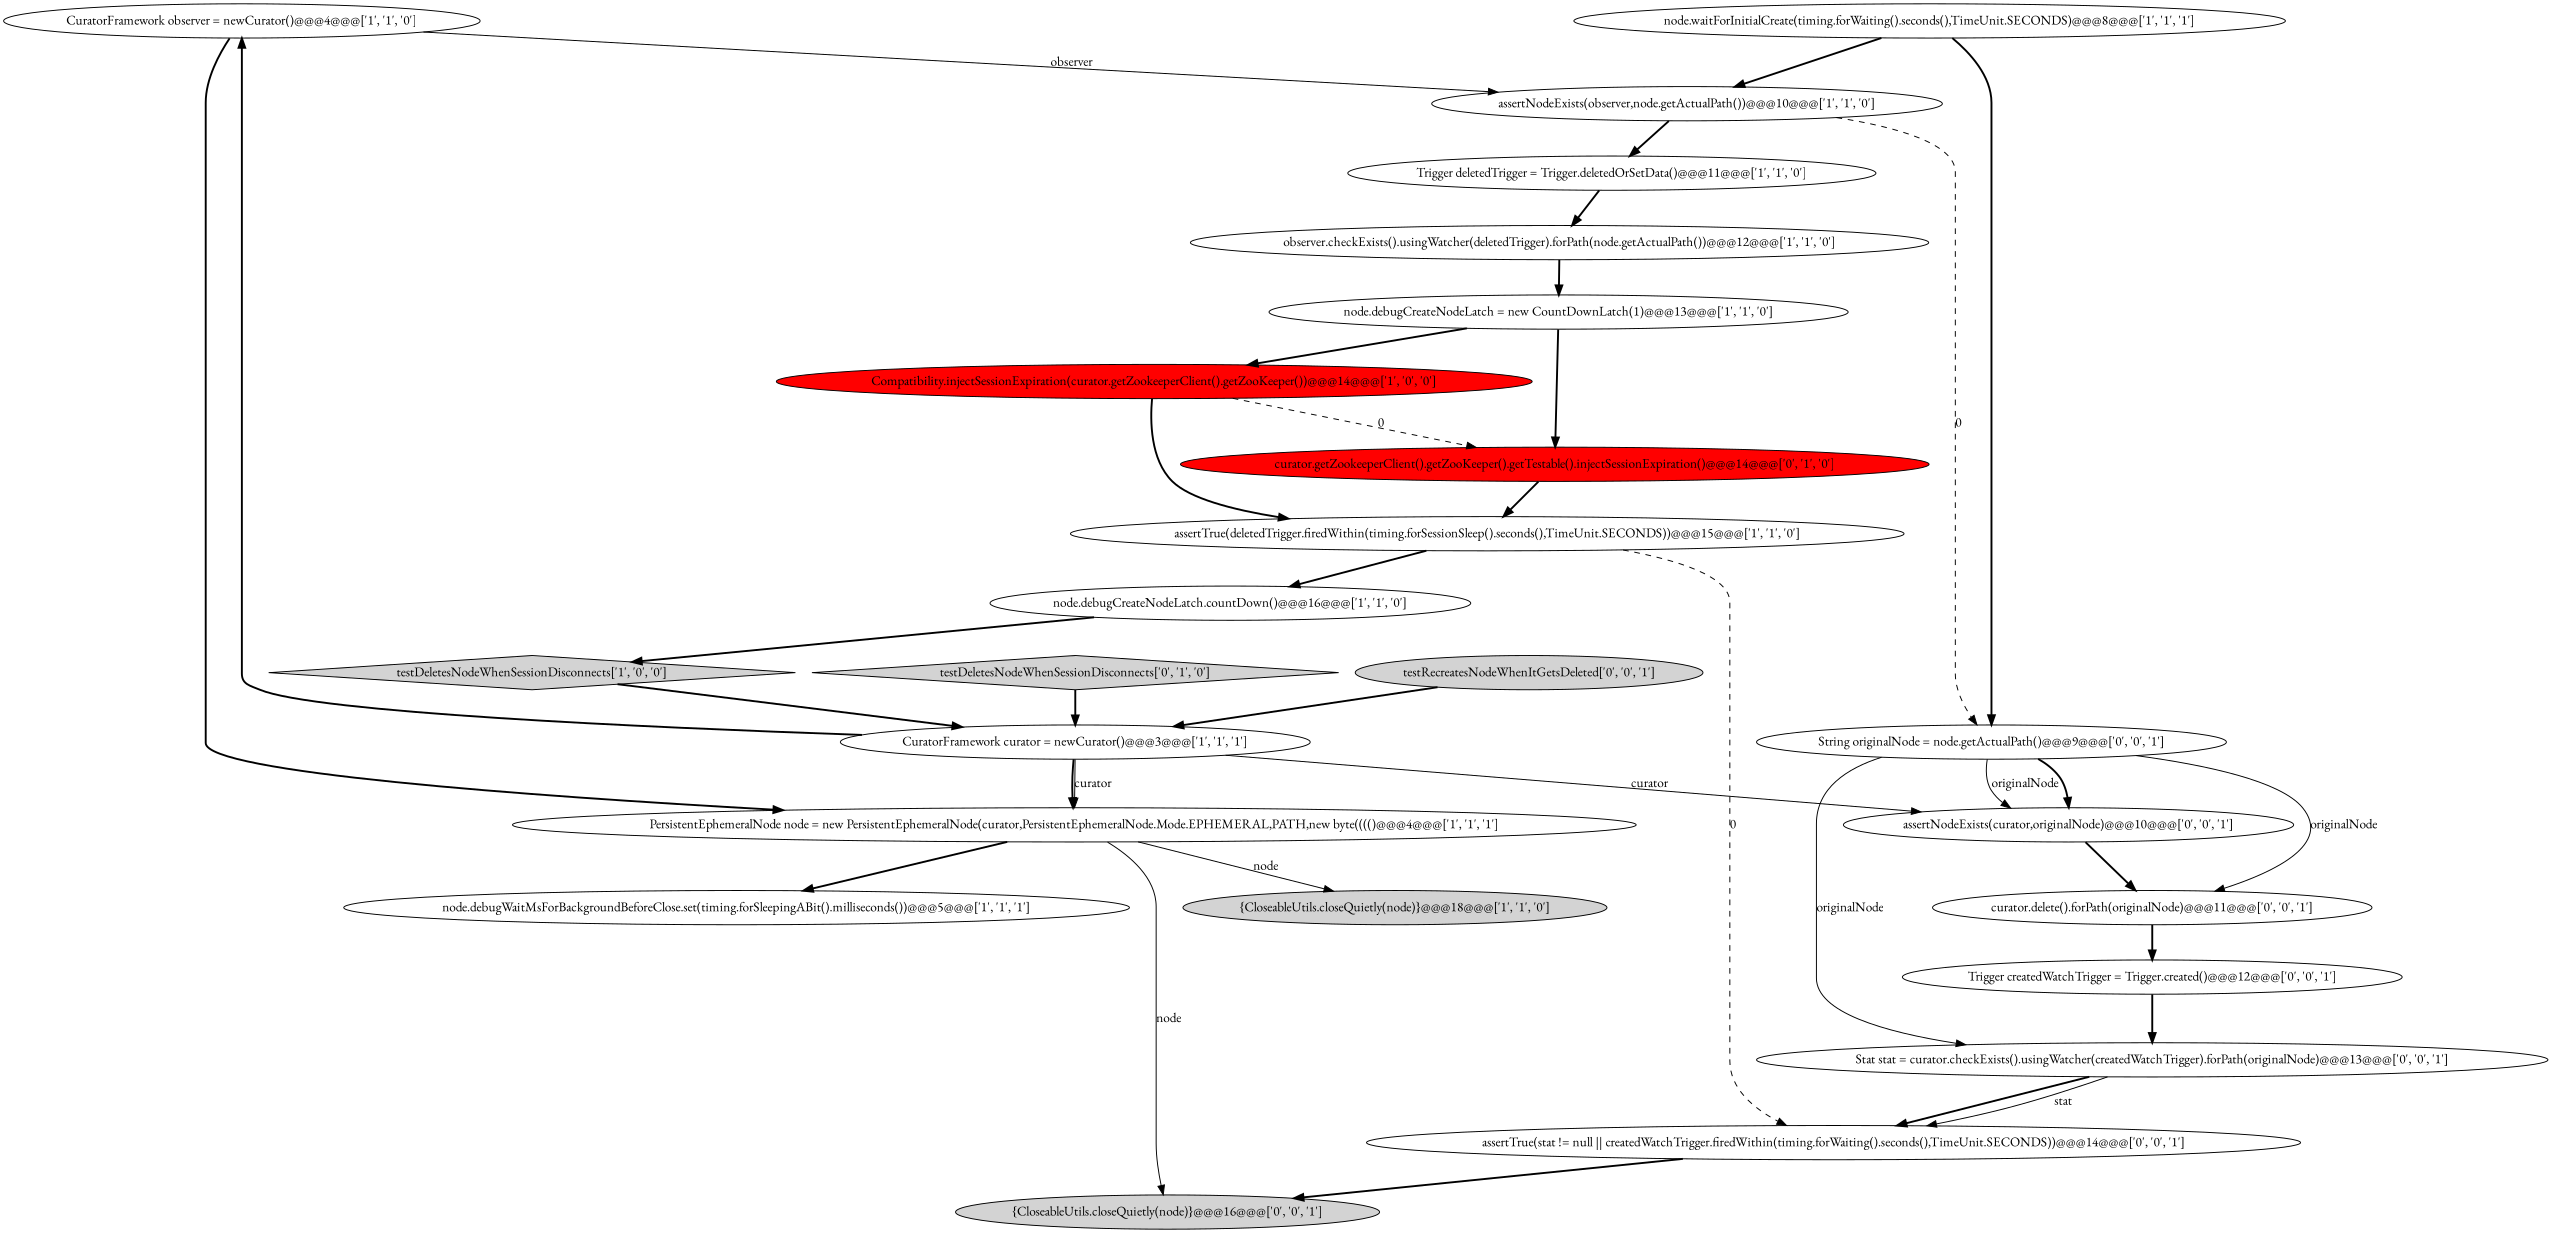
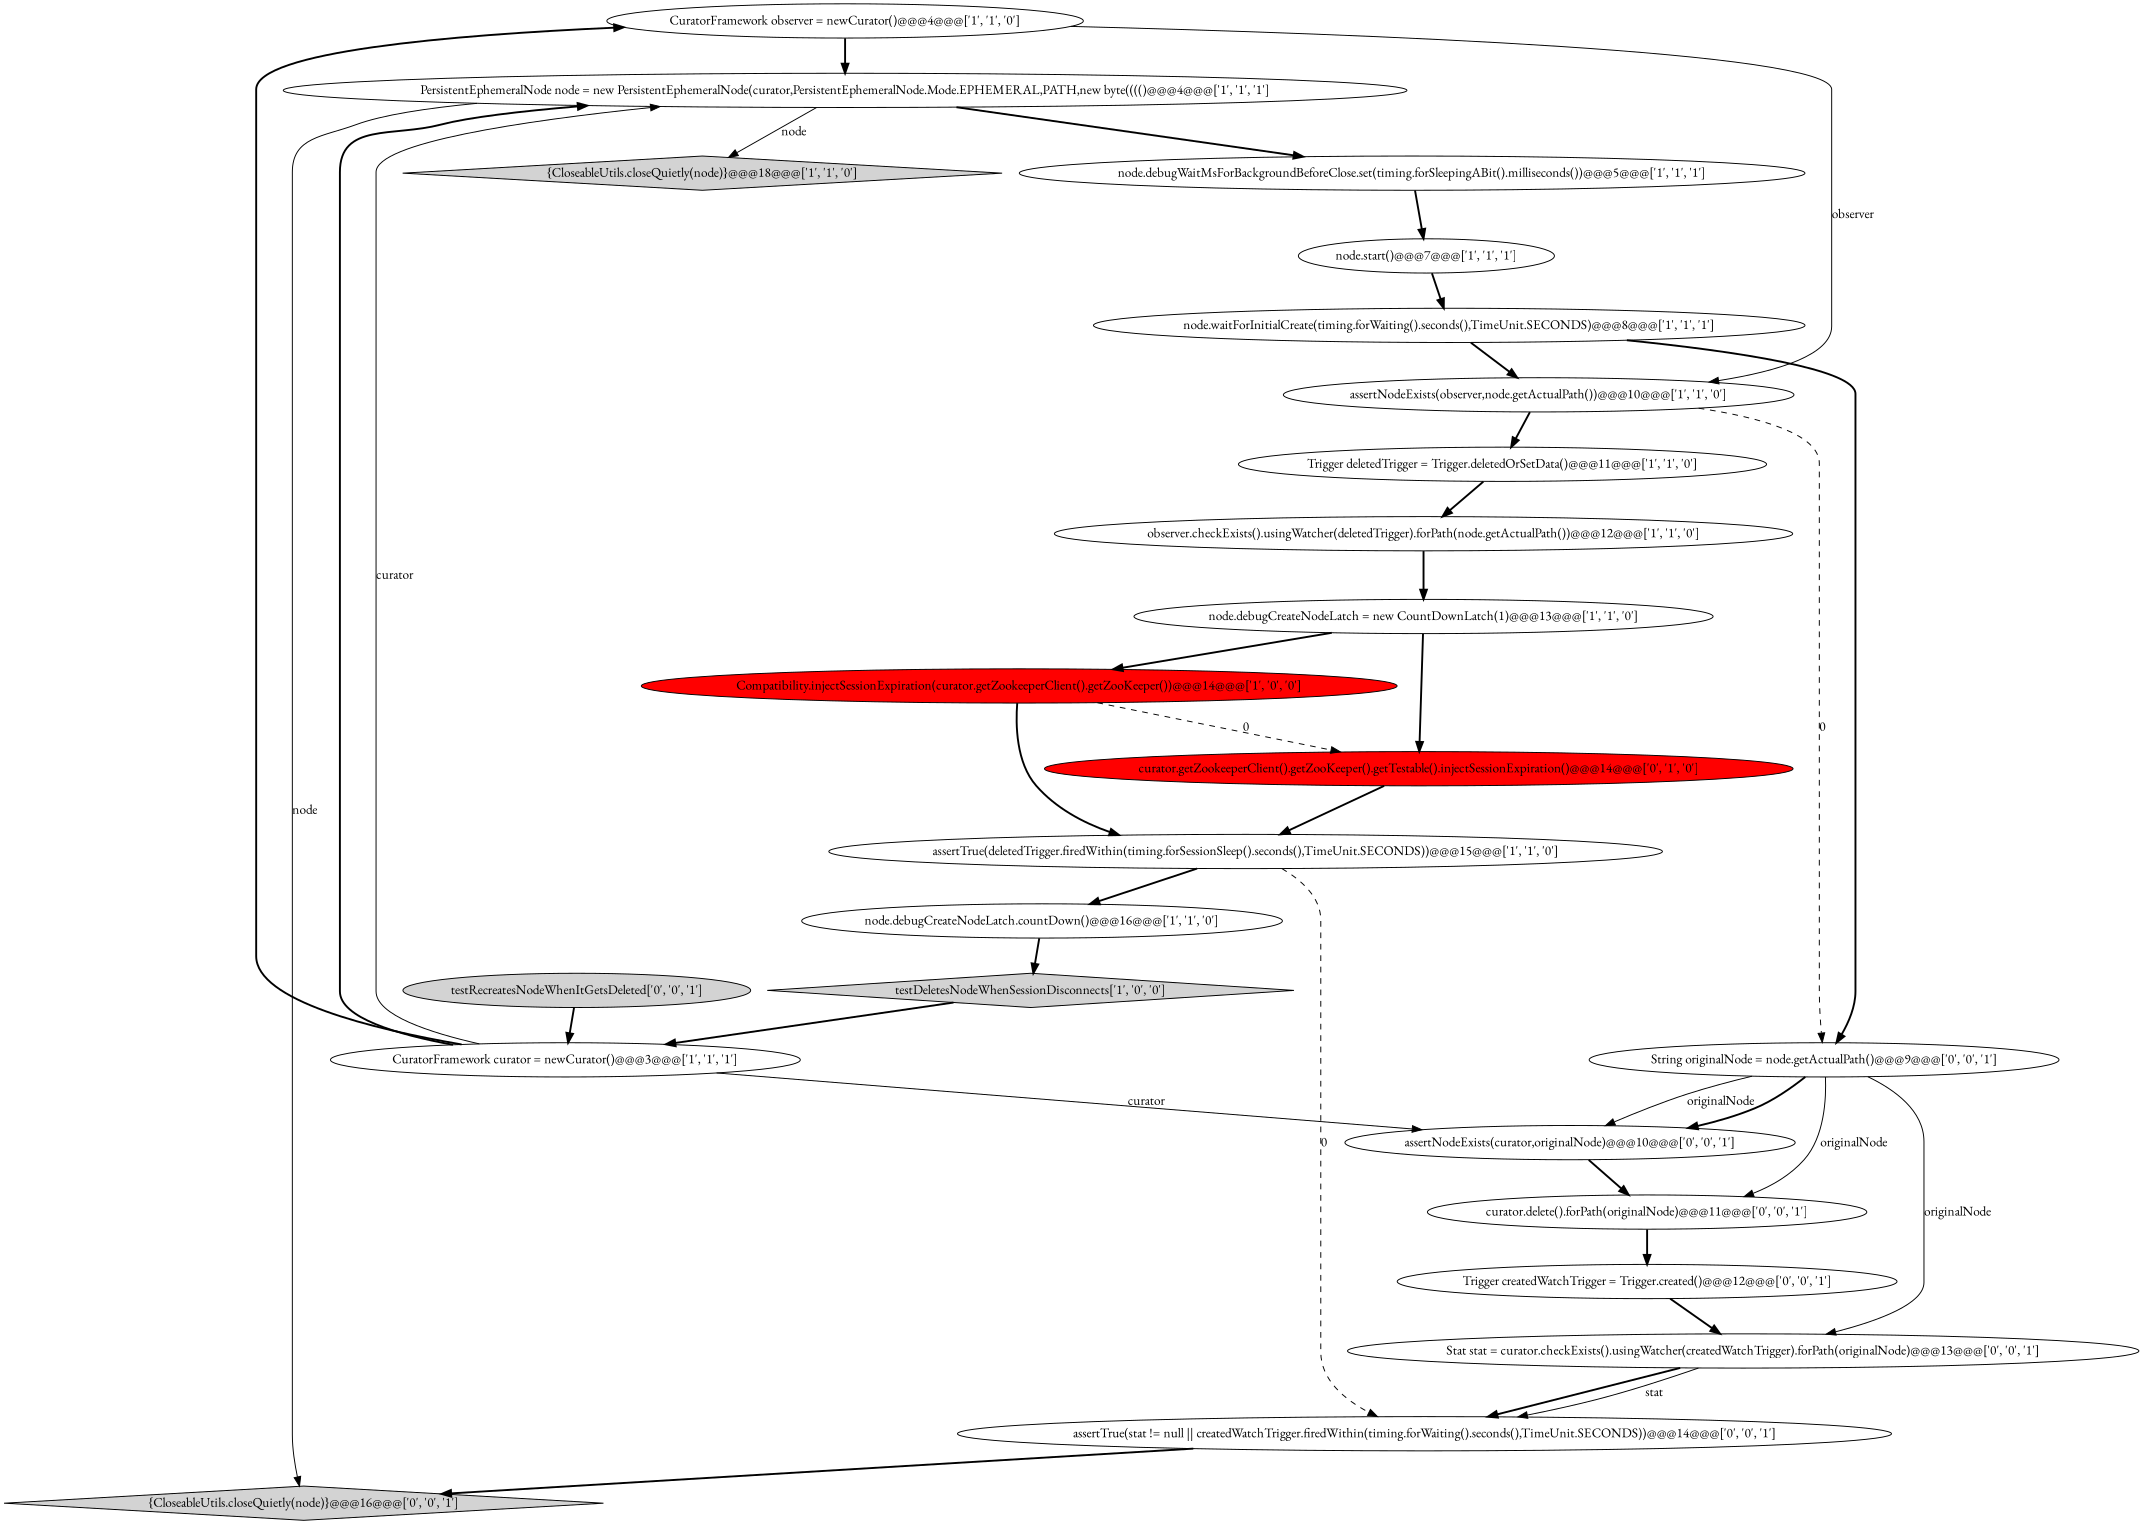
none -> (1426, 256)
(1075, 673) -> none
(1395, 908) -> (702, 173)
(1168, 1212) -> (304, 1503)
